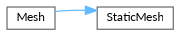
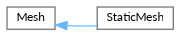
(70, 10) -> (82, 26)
